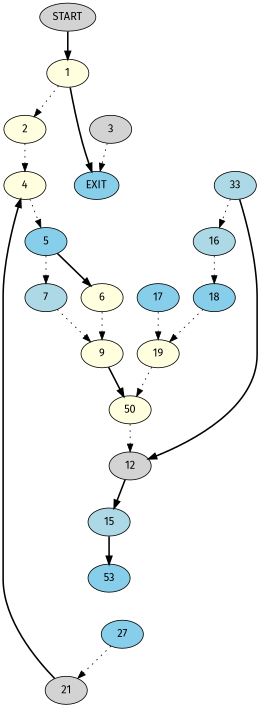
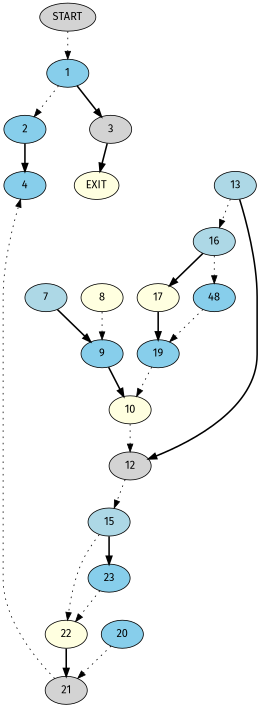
(68, 41) -> (68, 41)
(68, 73) -> (68, 73)
(78, 126) -> (87, 98)
(25, 129) -> (25, 129)
(105, 153) -> (105, 153)
(25, 154) -> (25, 154)
(25, 185) -> (25, 185)
(97, 185) -> (97, 185)
(235, 185) -> (235, 185)
(46, 242) -> none
none -> (189, 267)
(102, 298) -> (102, 298)
(158, 298) -> (158, 298)
(214, 298) -> (214, 298)
(158, 322) -> (158, 322)
(71, 323) -> (71, 323)
(102, 354) -> (102, 354)
(158, 354) -> (158, 354)
(130, 410) -> (130, 410)
(3, 450) -> (3, 450)
(121, 490) -> (121, 490)
(109, 578) -> (109, 578)
none -> (66, 634)
(122, 634) -> (122, 634)
